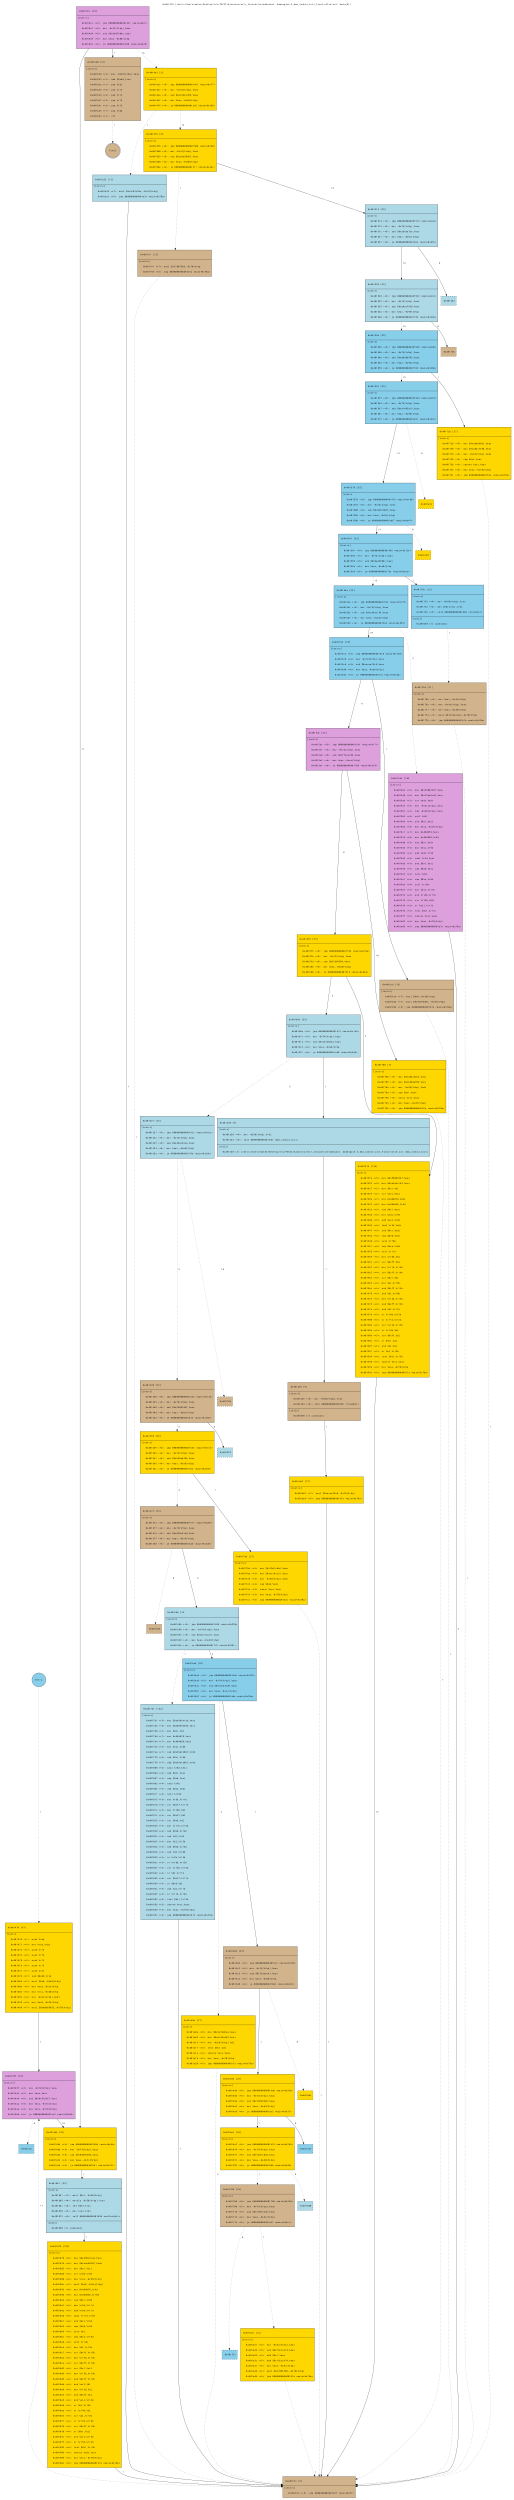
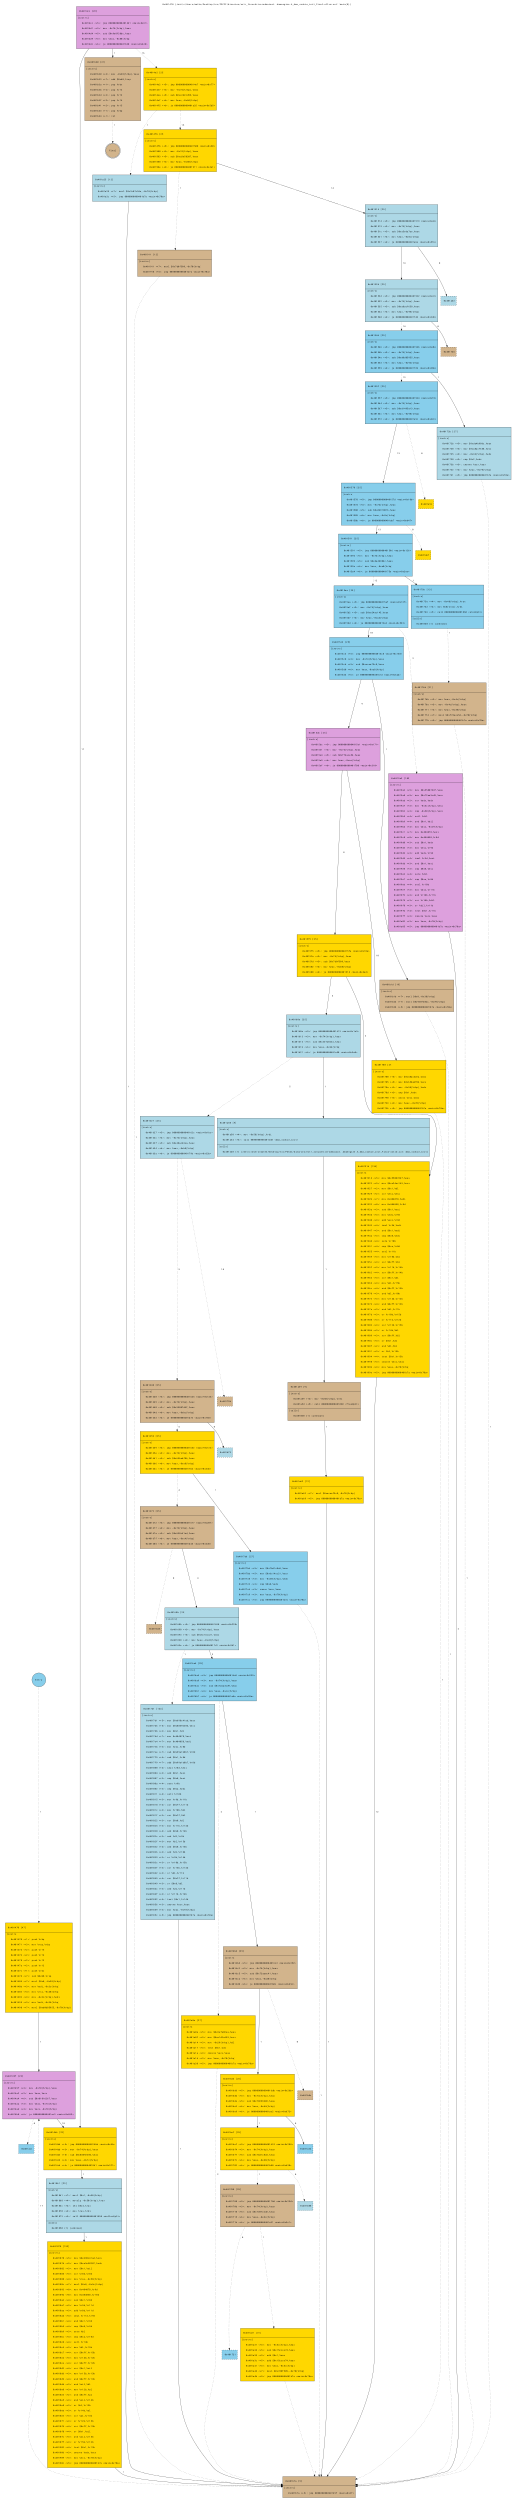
(474, 453) -> (474, 453)
(271, 1578) -> (271, 1578)
(305, 2095) -> (305, 2095)
